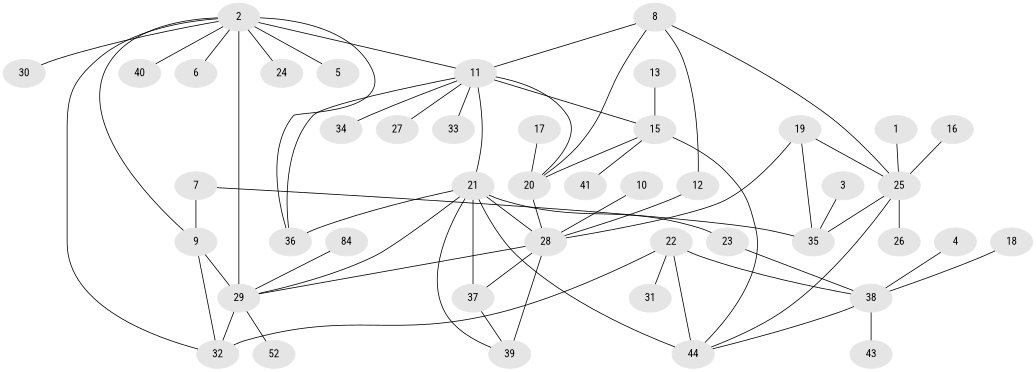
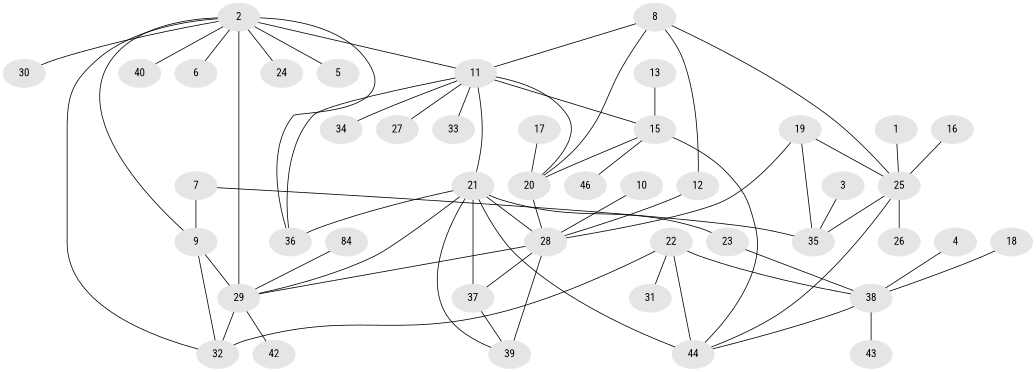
(585, 186) -> (585, 186)
(274, 354) -> (274, 354)
